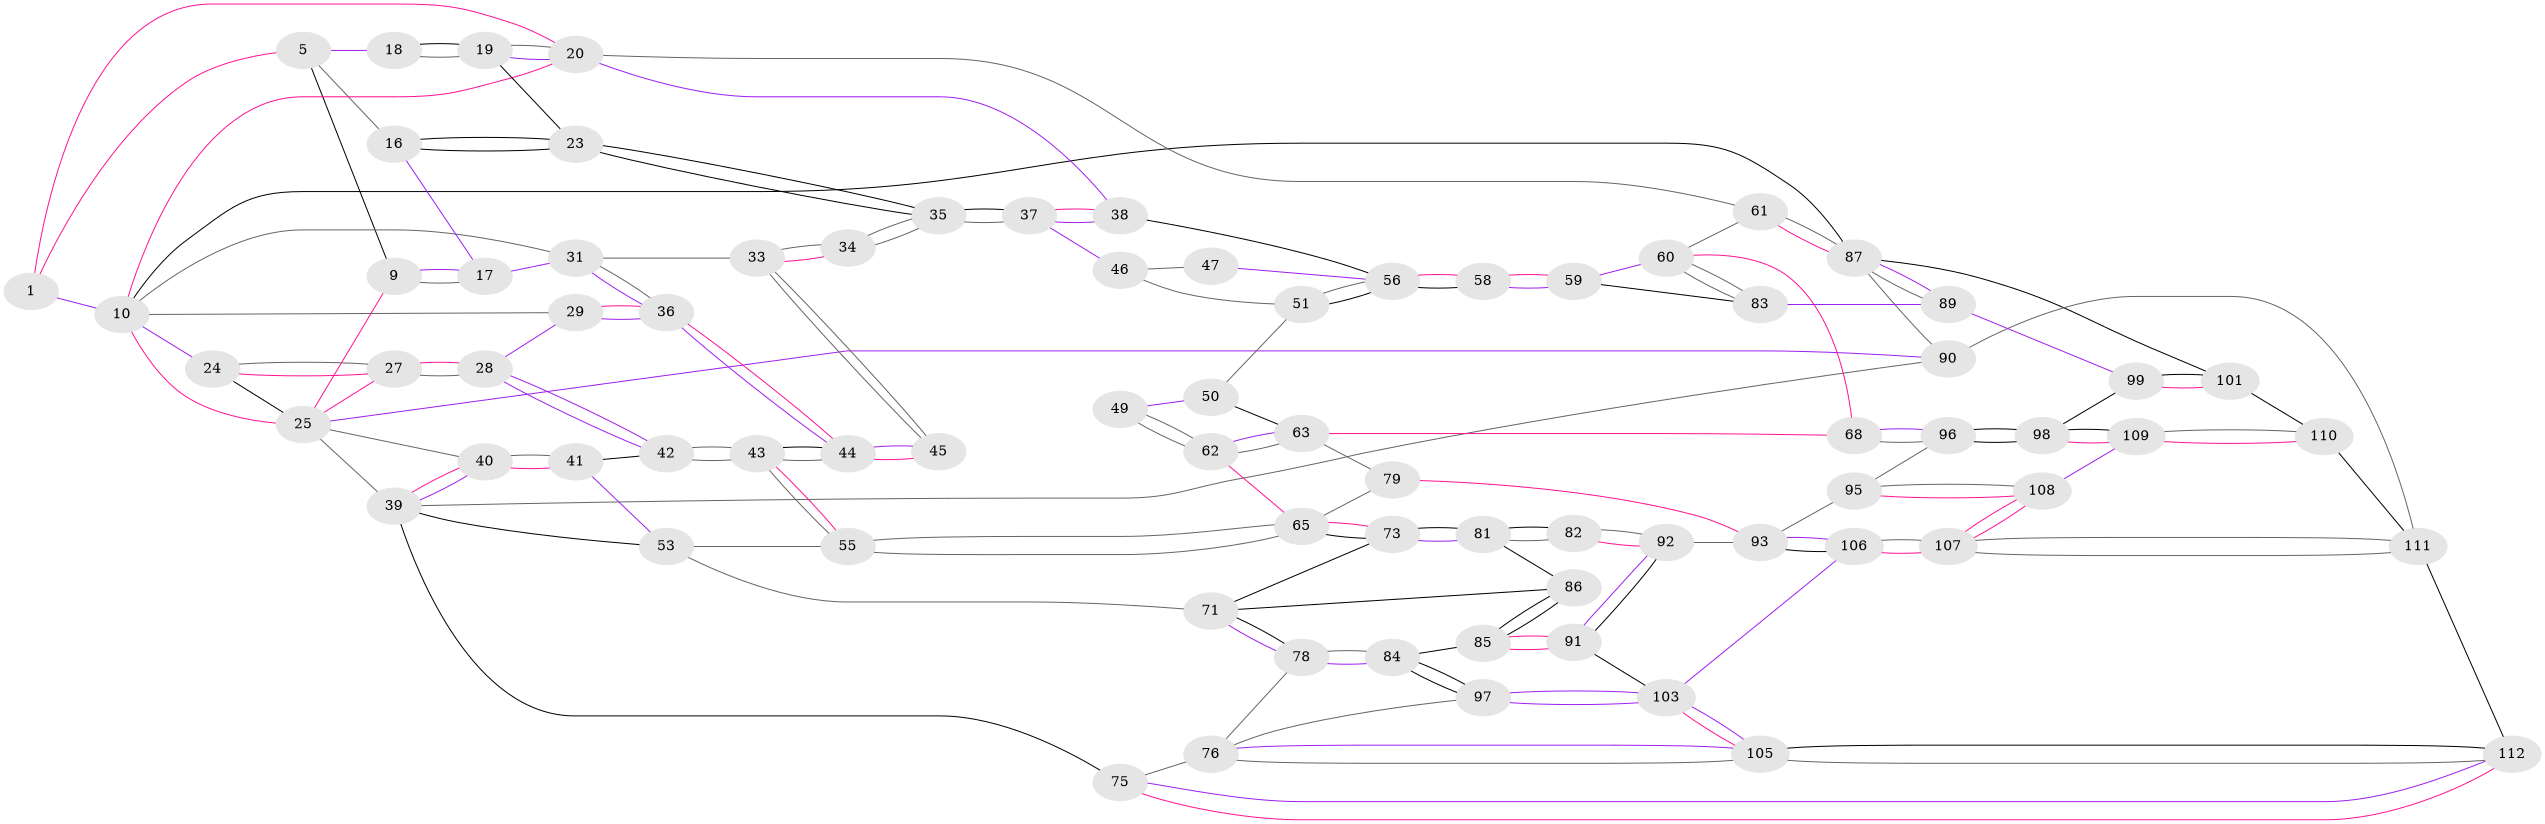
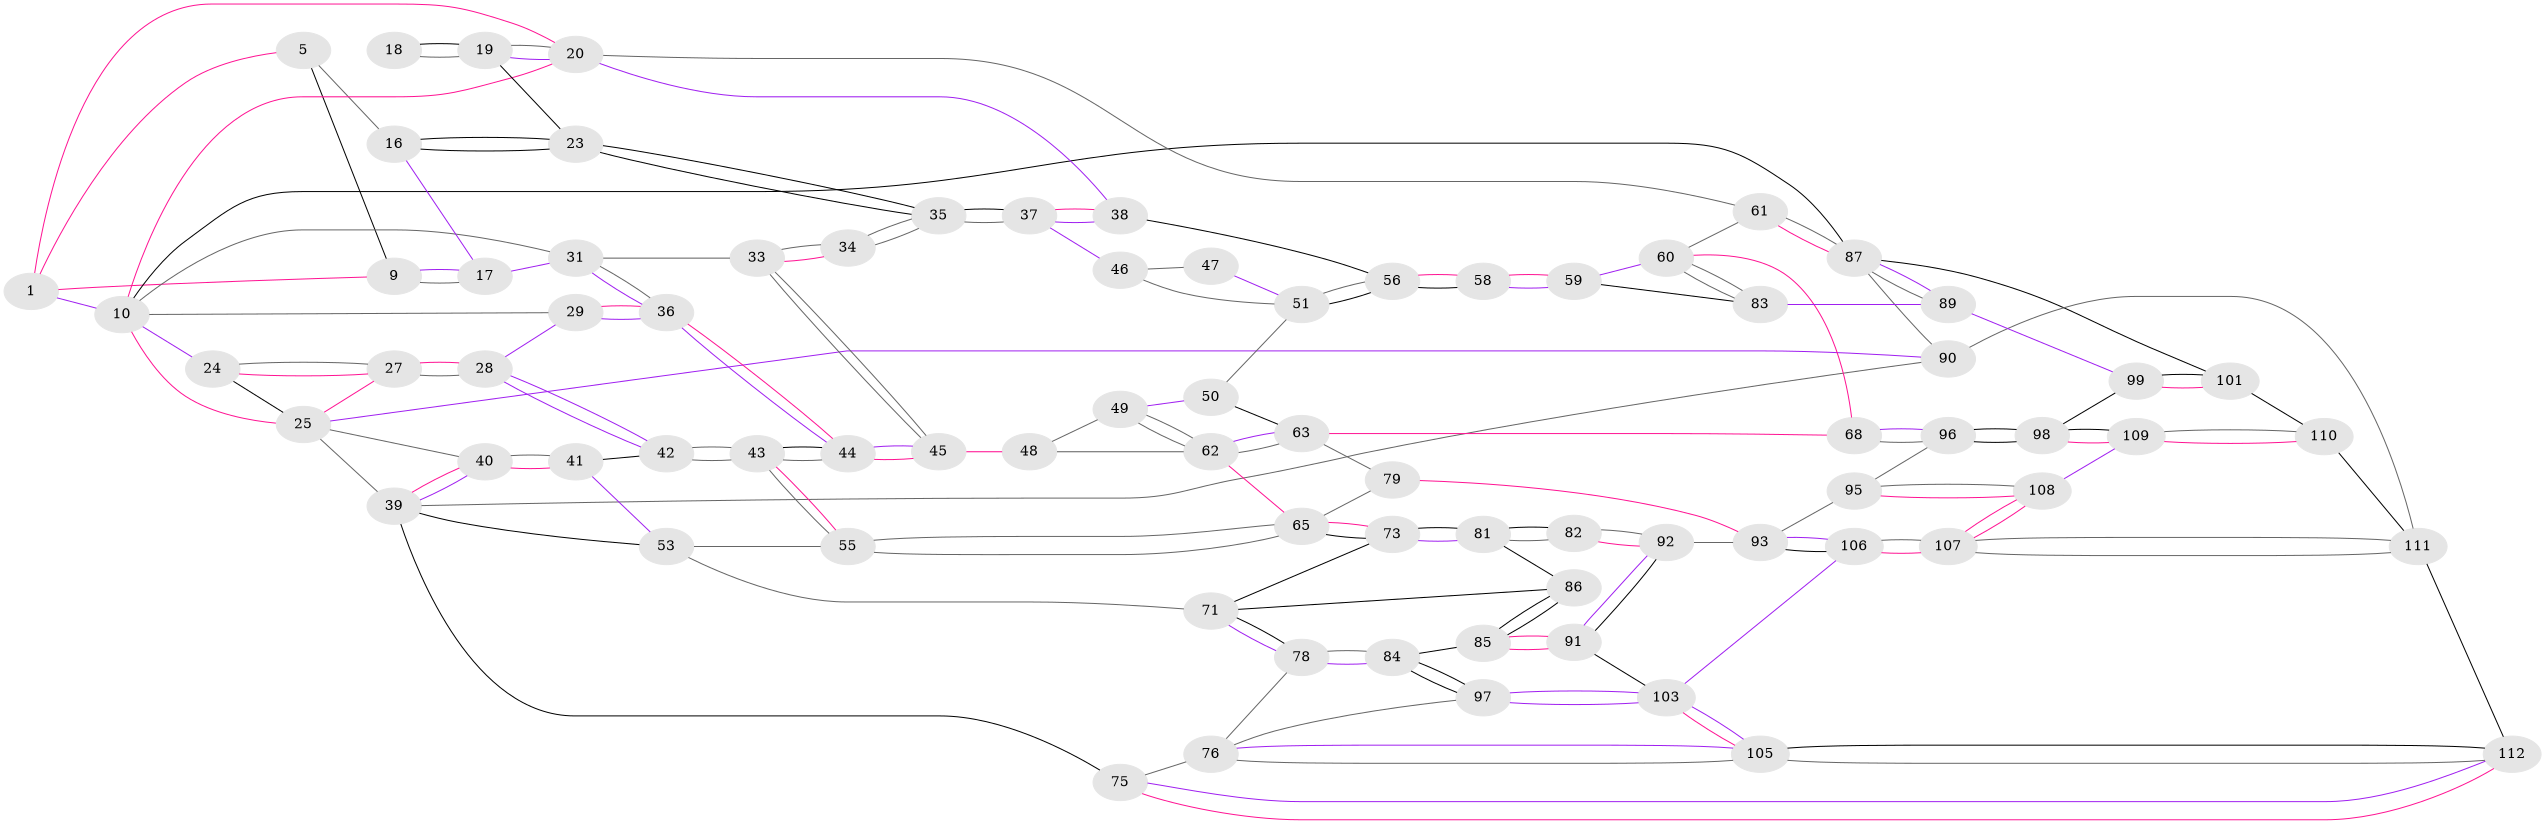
(349, 50) -> none
(1302, 274) -> (1256, 285)
(349, 350) -> (213, 282)
none -> (1030, 452)
